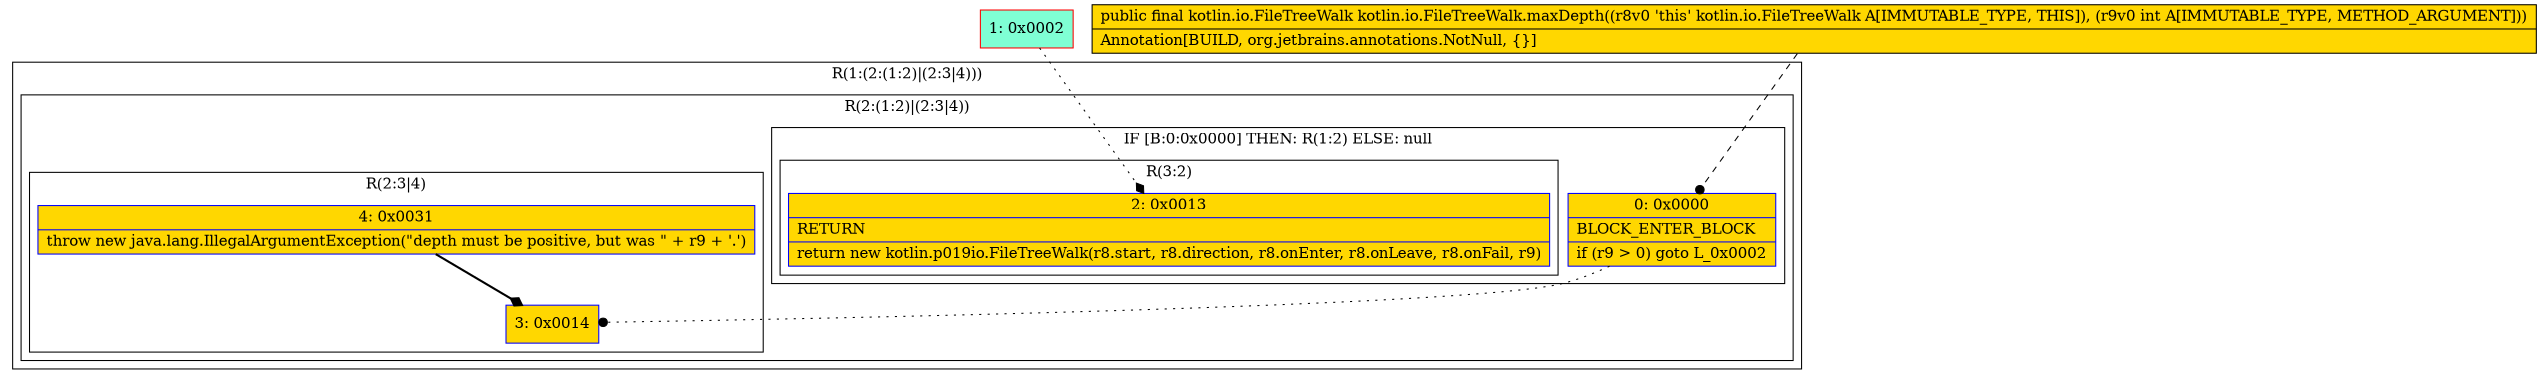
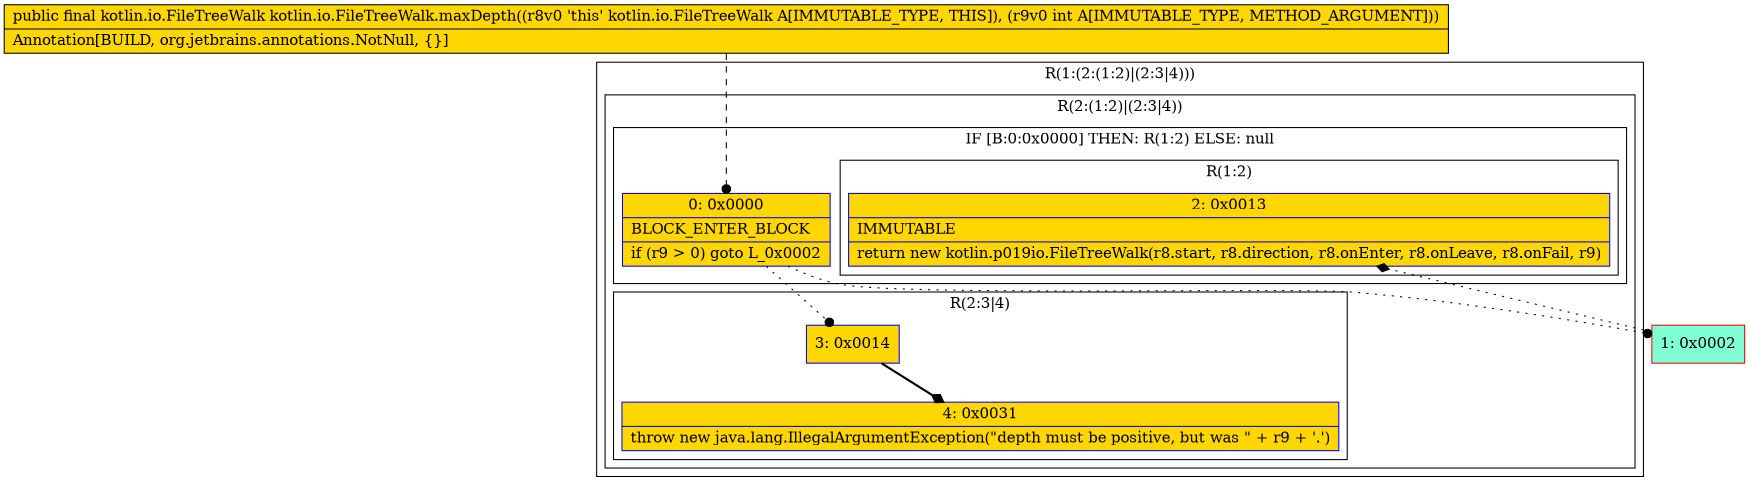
(1169, 172) -> (1229, 172)
(831, 229) -> (907, 229)
(473, 276) -> (907, 379)
none -> (1366, 293)
